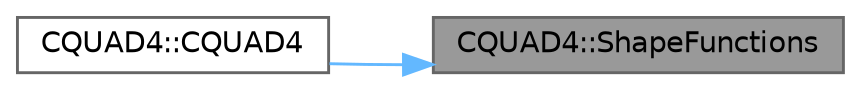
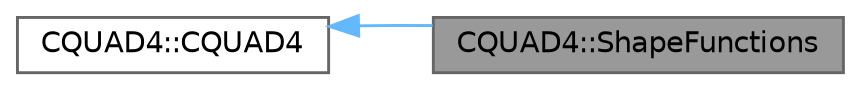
(366, 64) -> (396, 25)
